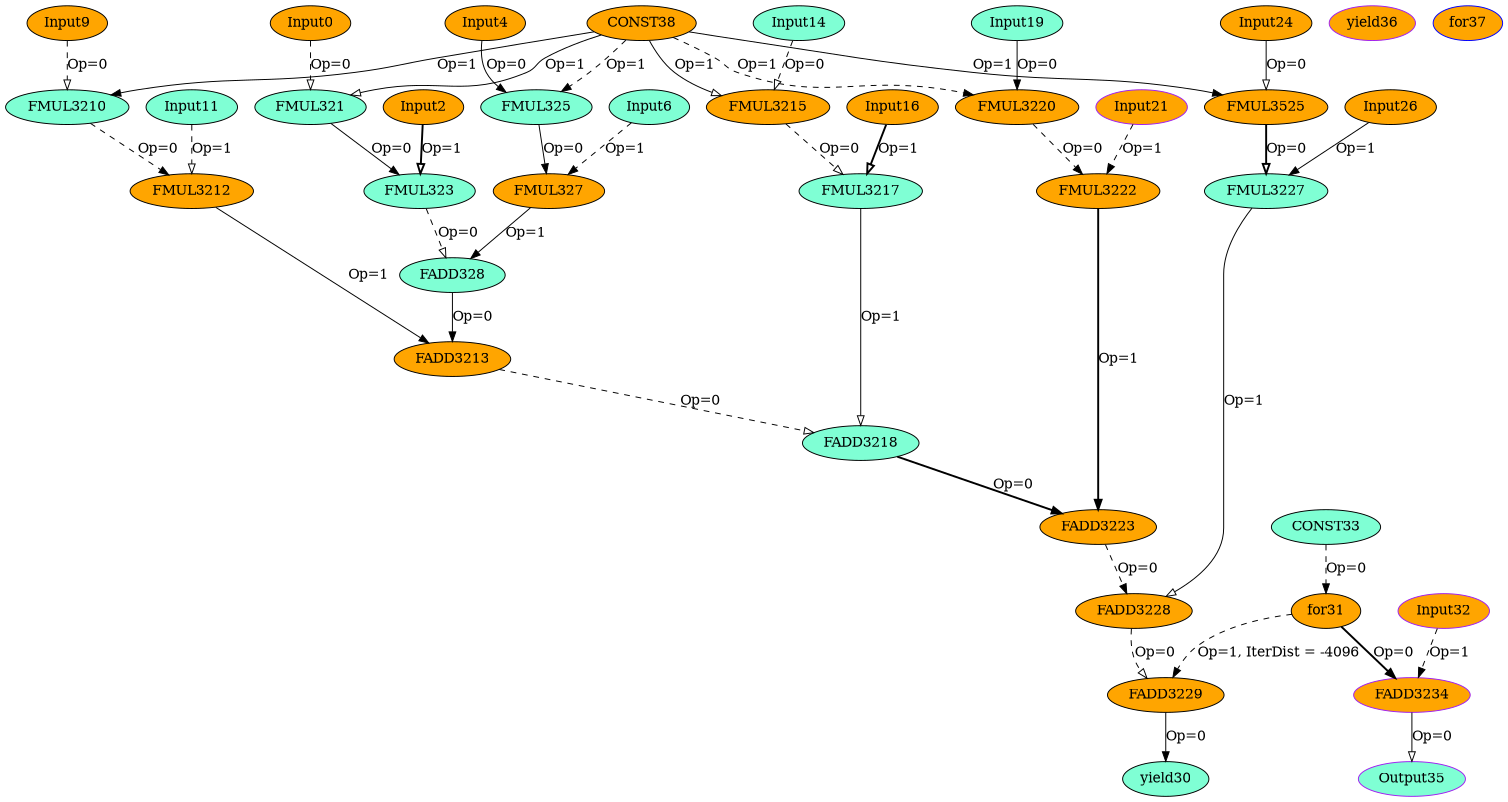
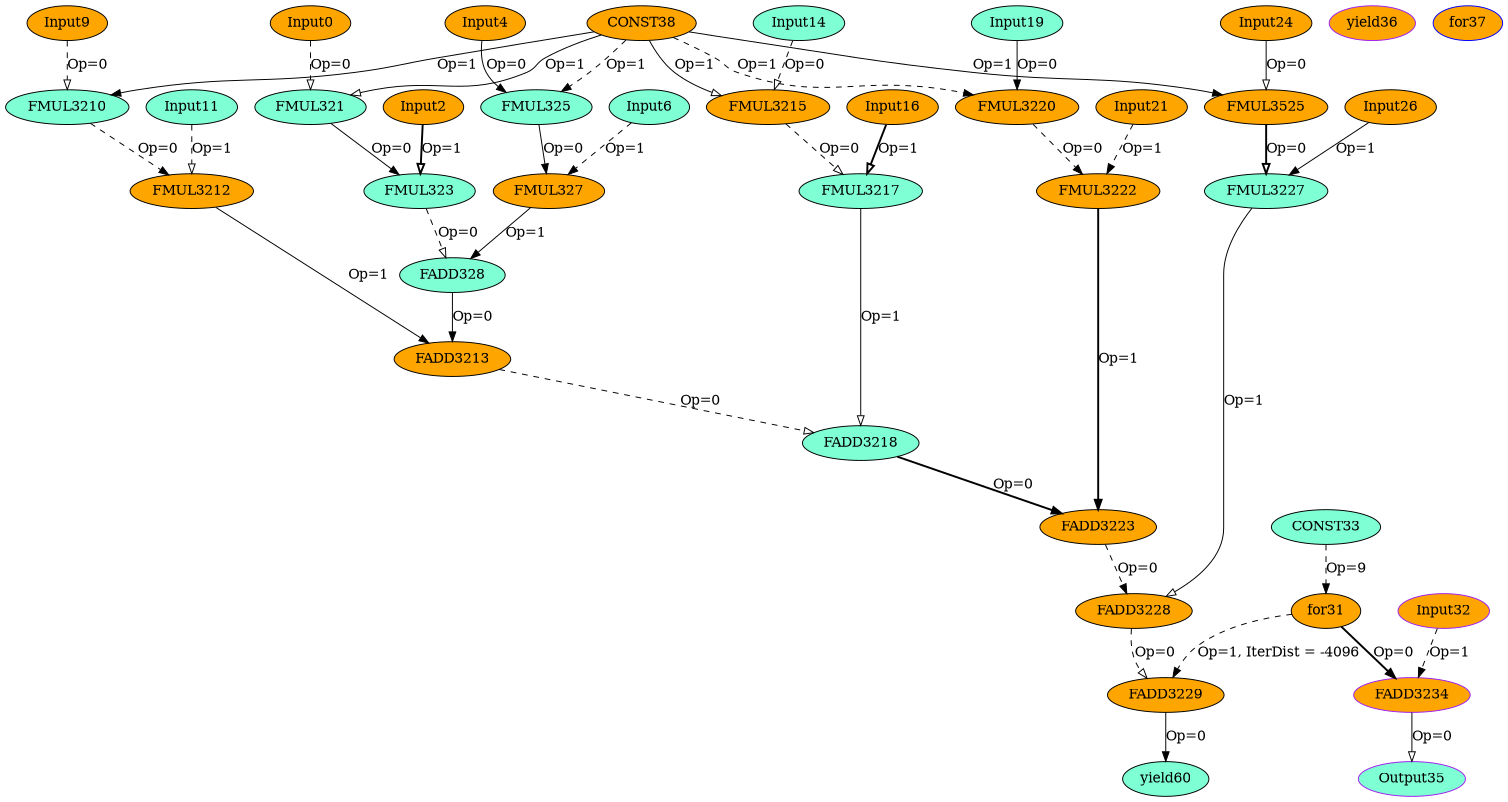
(1142, 107) -> (1142, 107)
(1346, 569) -> (1346, 569)
(1166, 779) -> (1166, 779)
